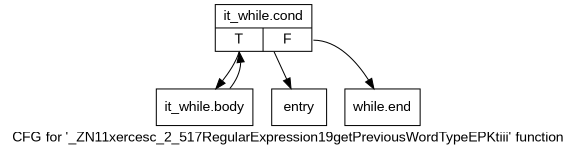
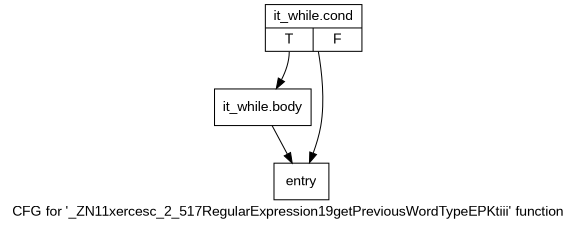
(237, 76) -> (280, 140)
(383, 107) -> none
